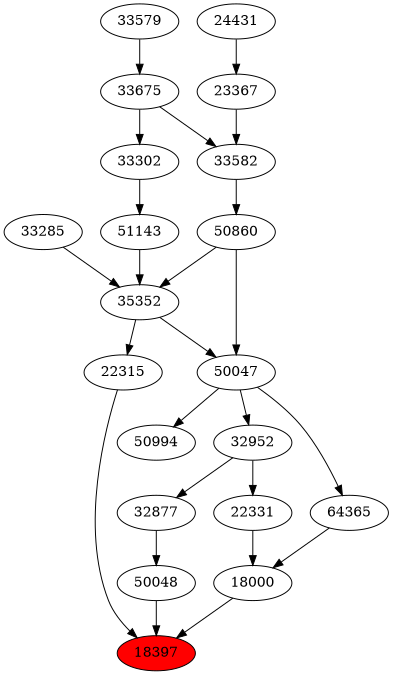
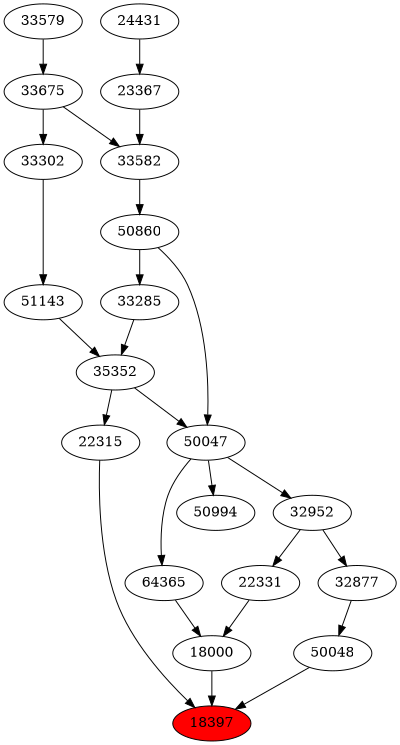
(192, 264) -> (140, 262)
